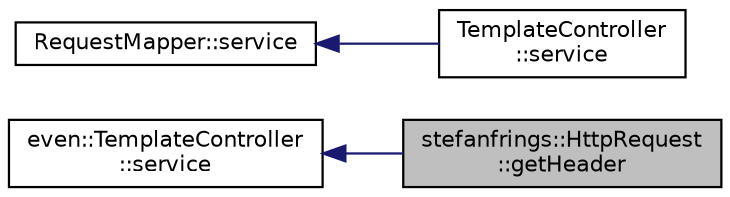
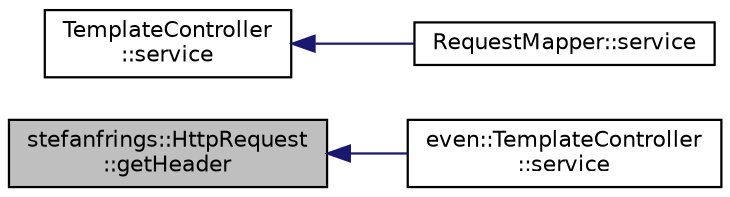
(389, 44) -> (365, 44)
(374, 153) -> (379, 153)
